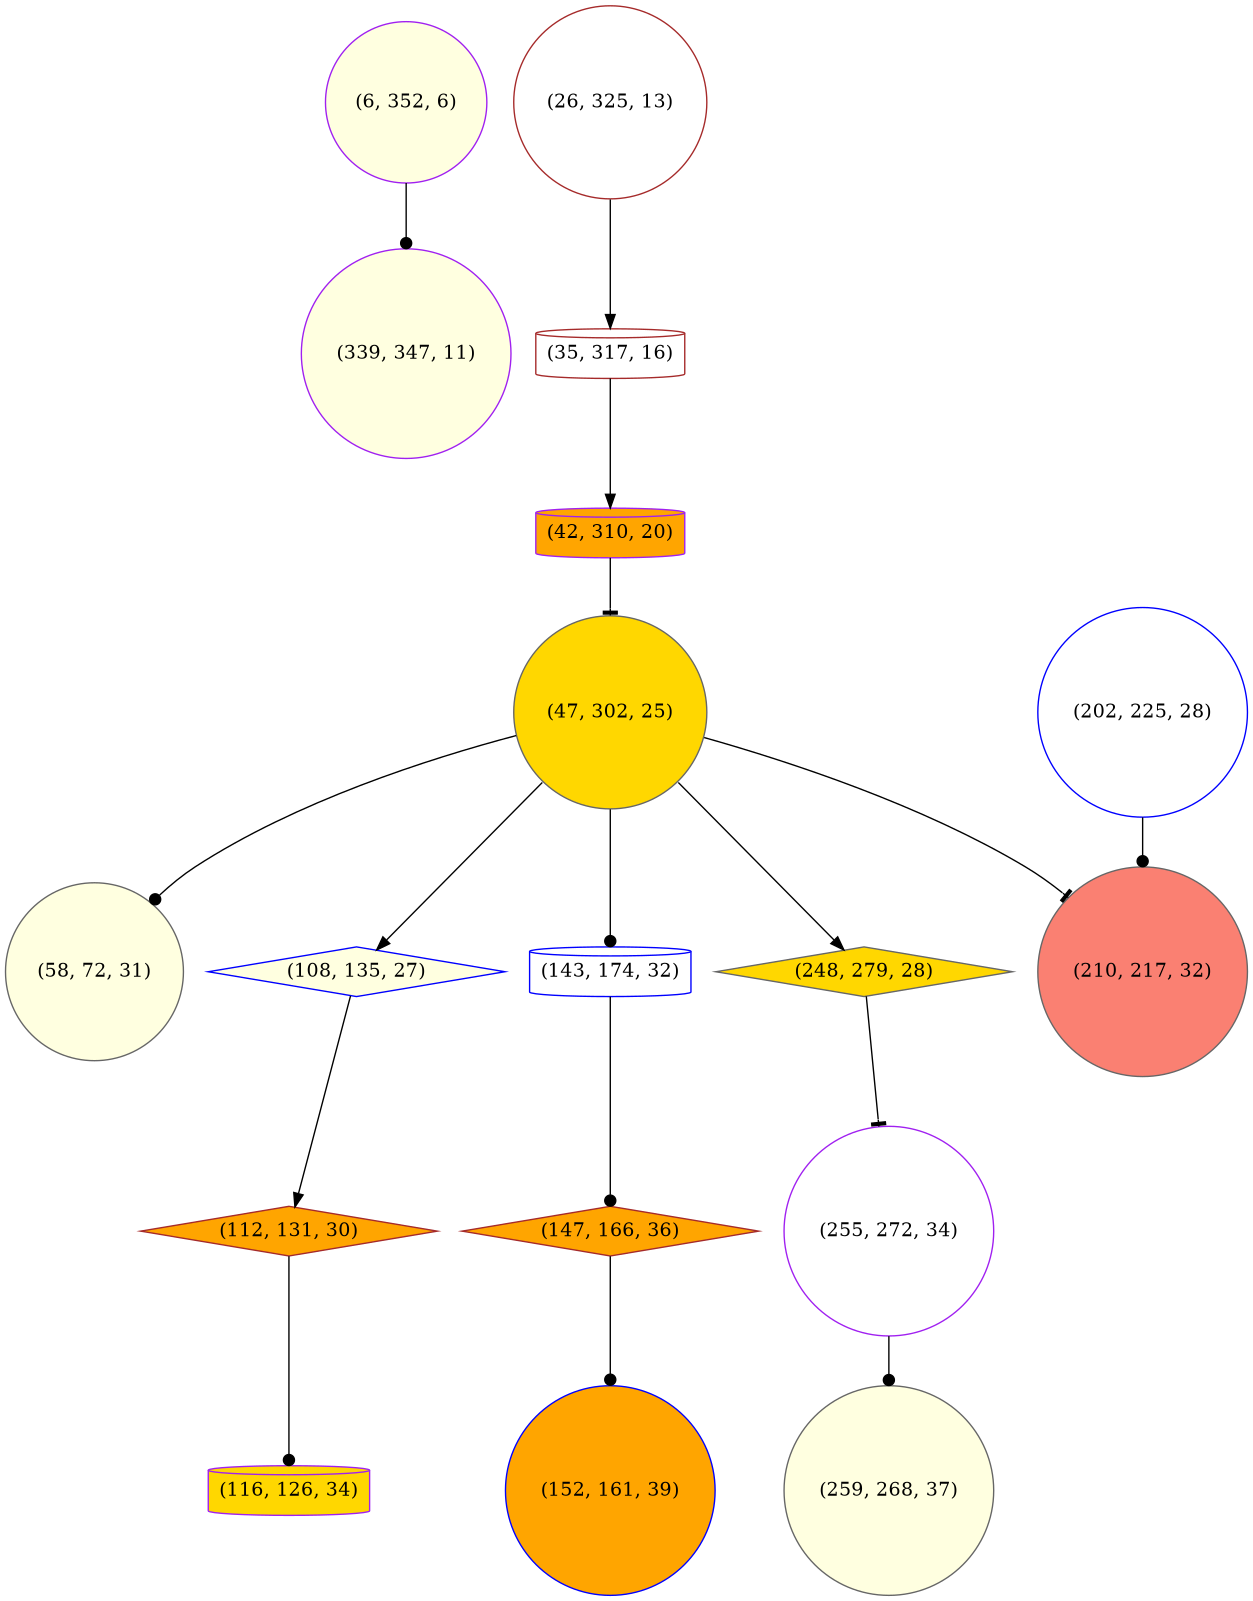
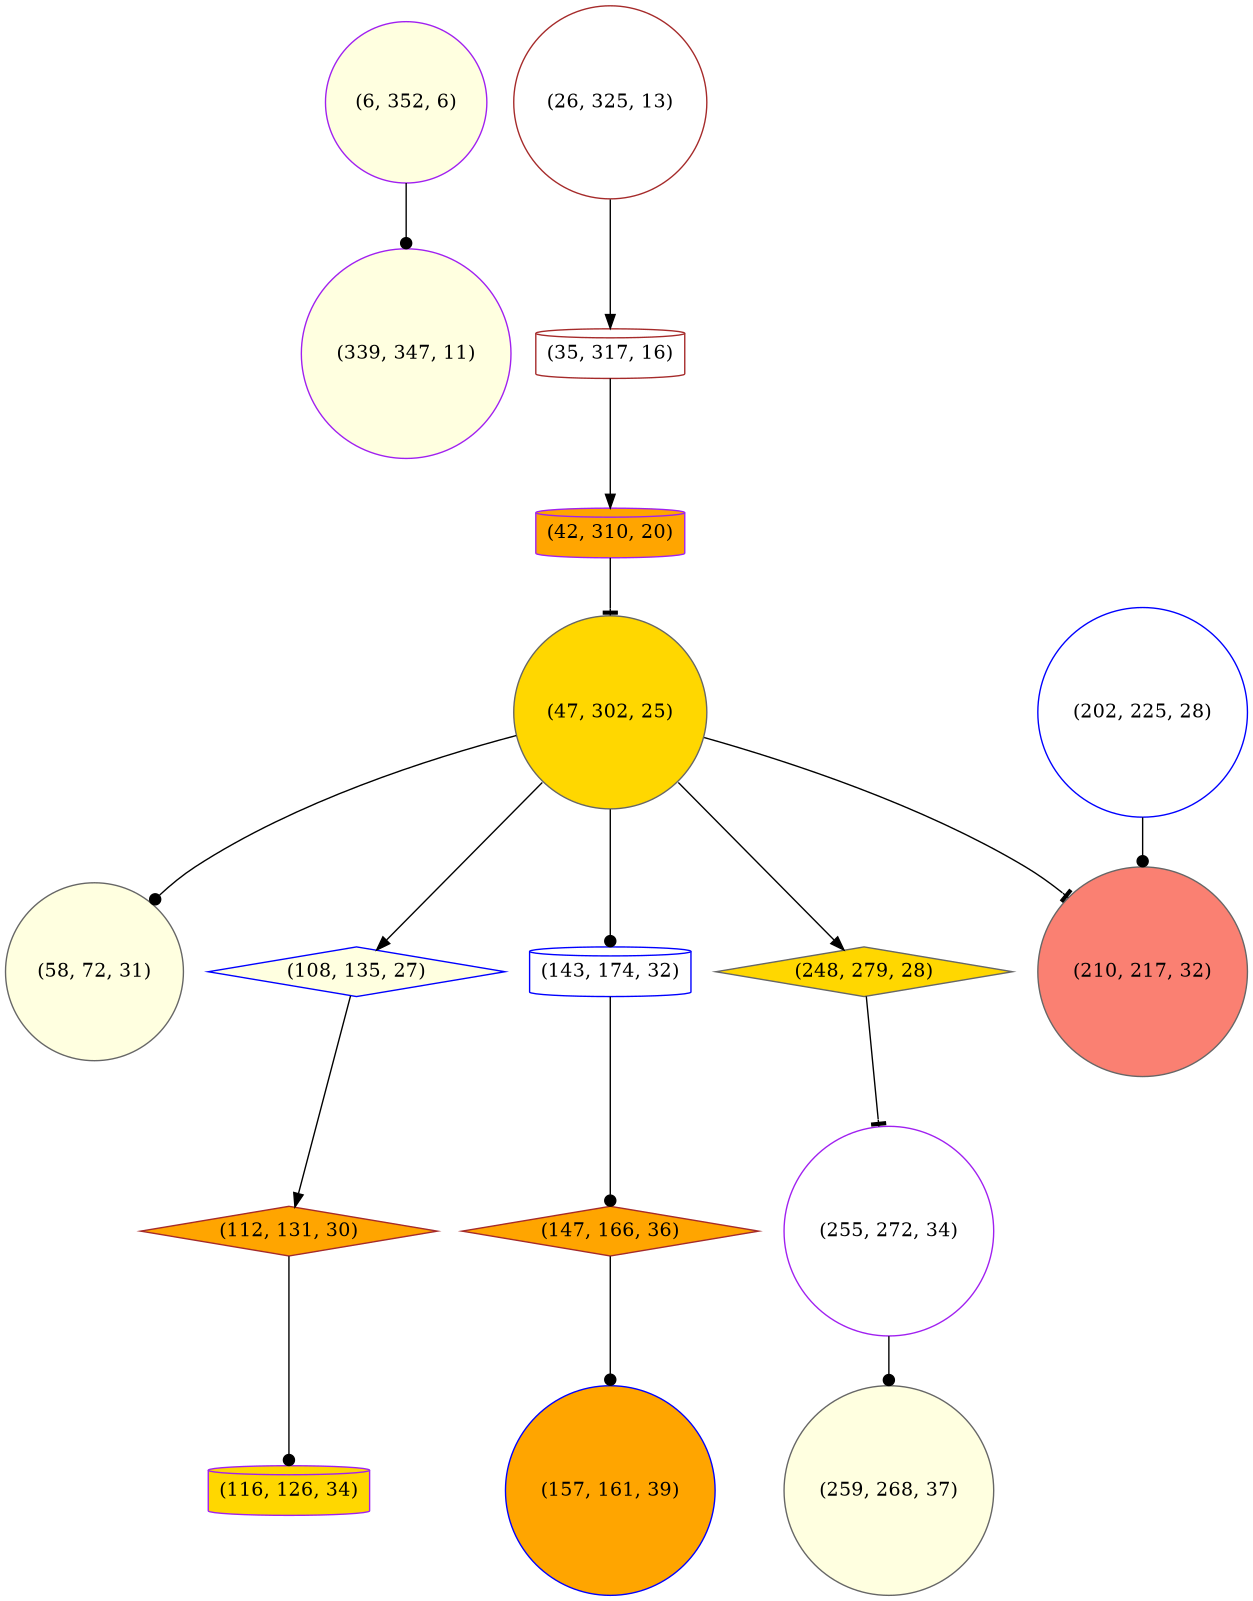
(610, 1491) -> (610, 1491)
